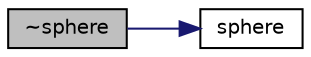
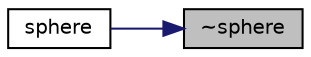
(153, 29) -> (137, 29)
